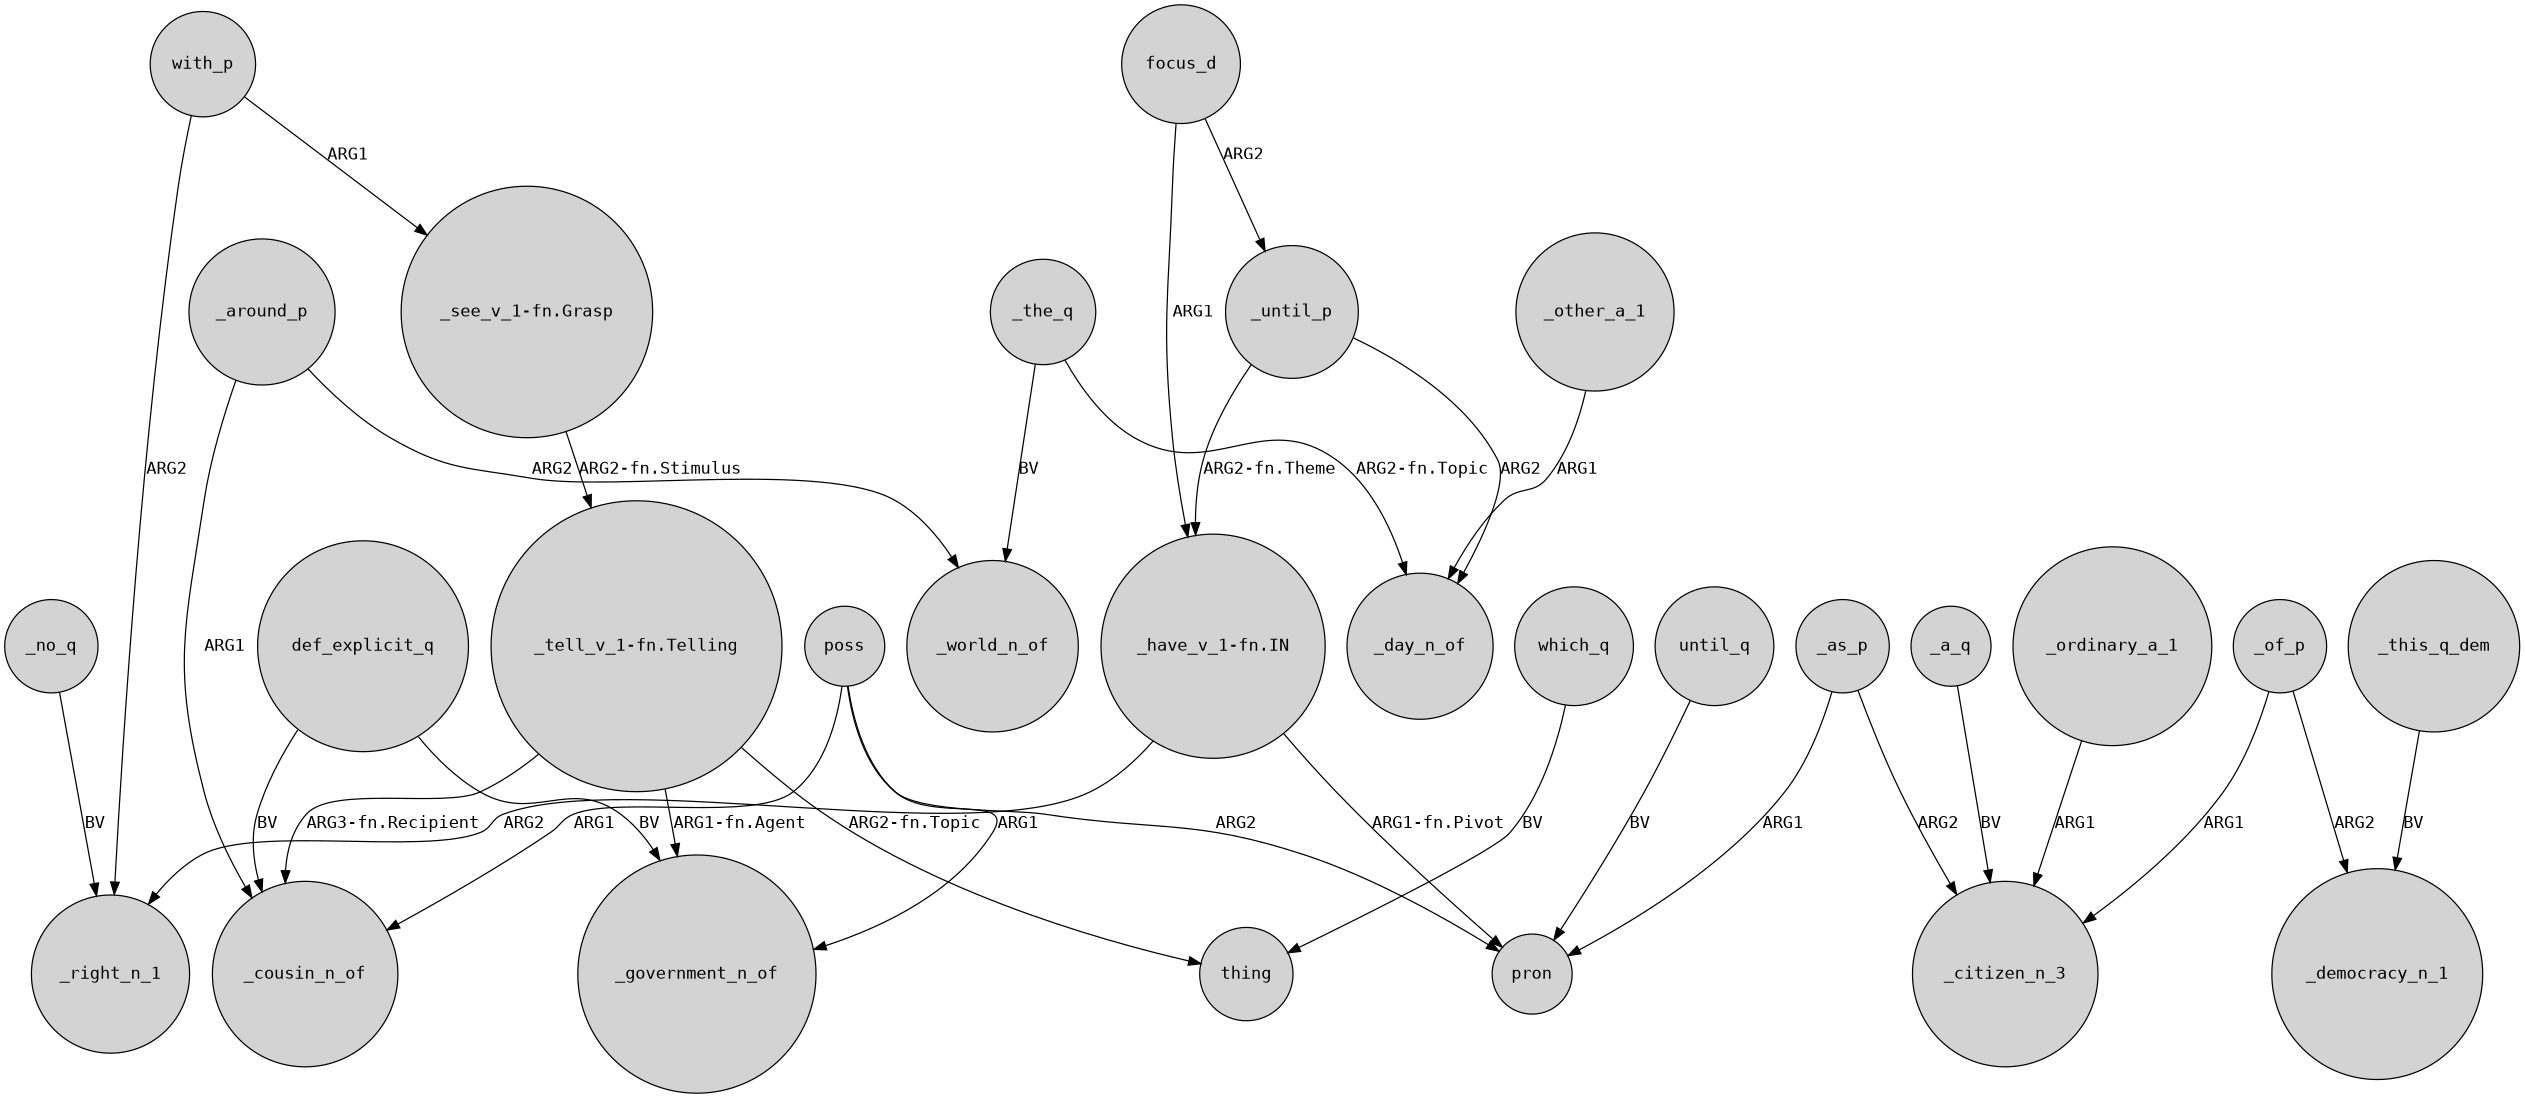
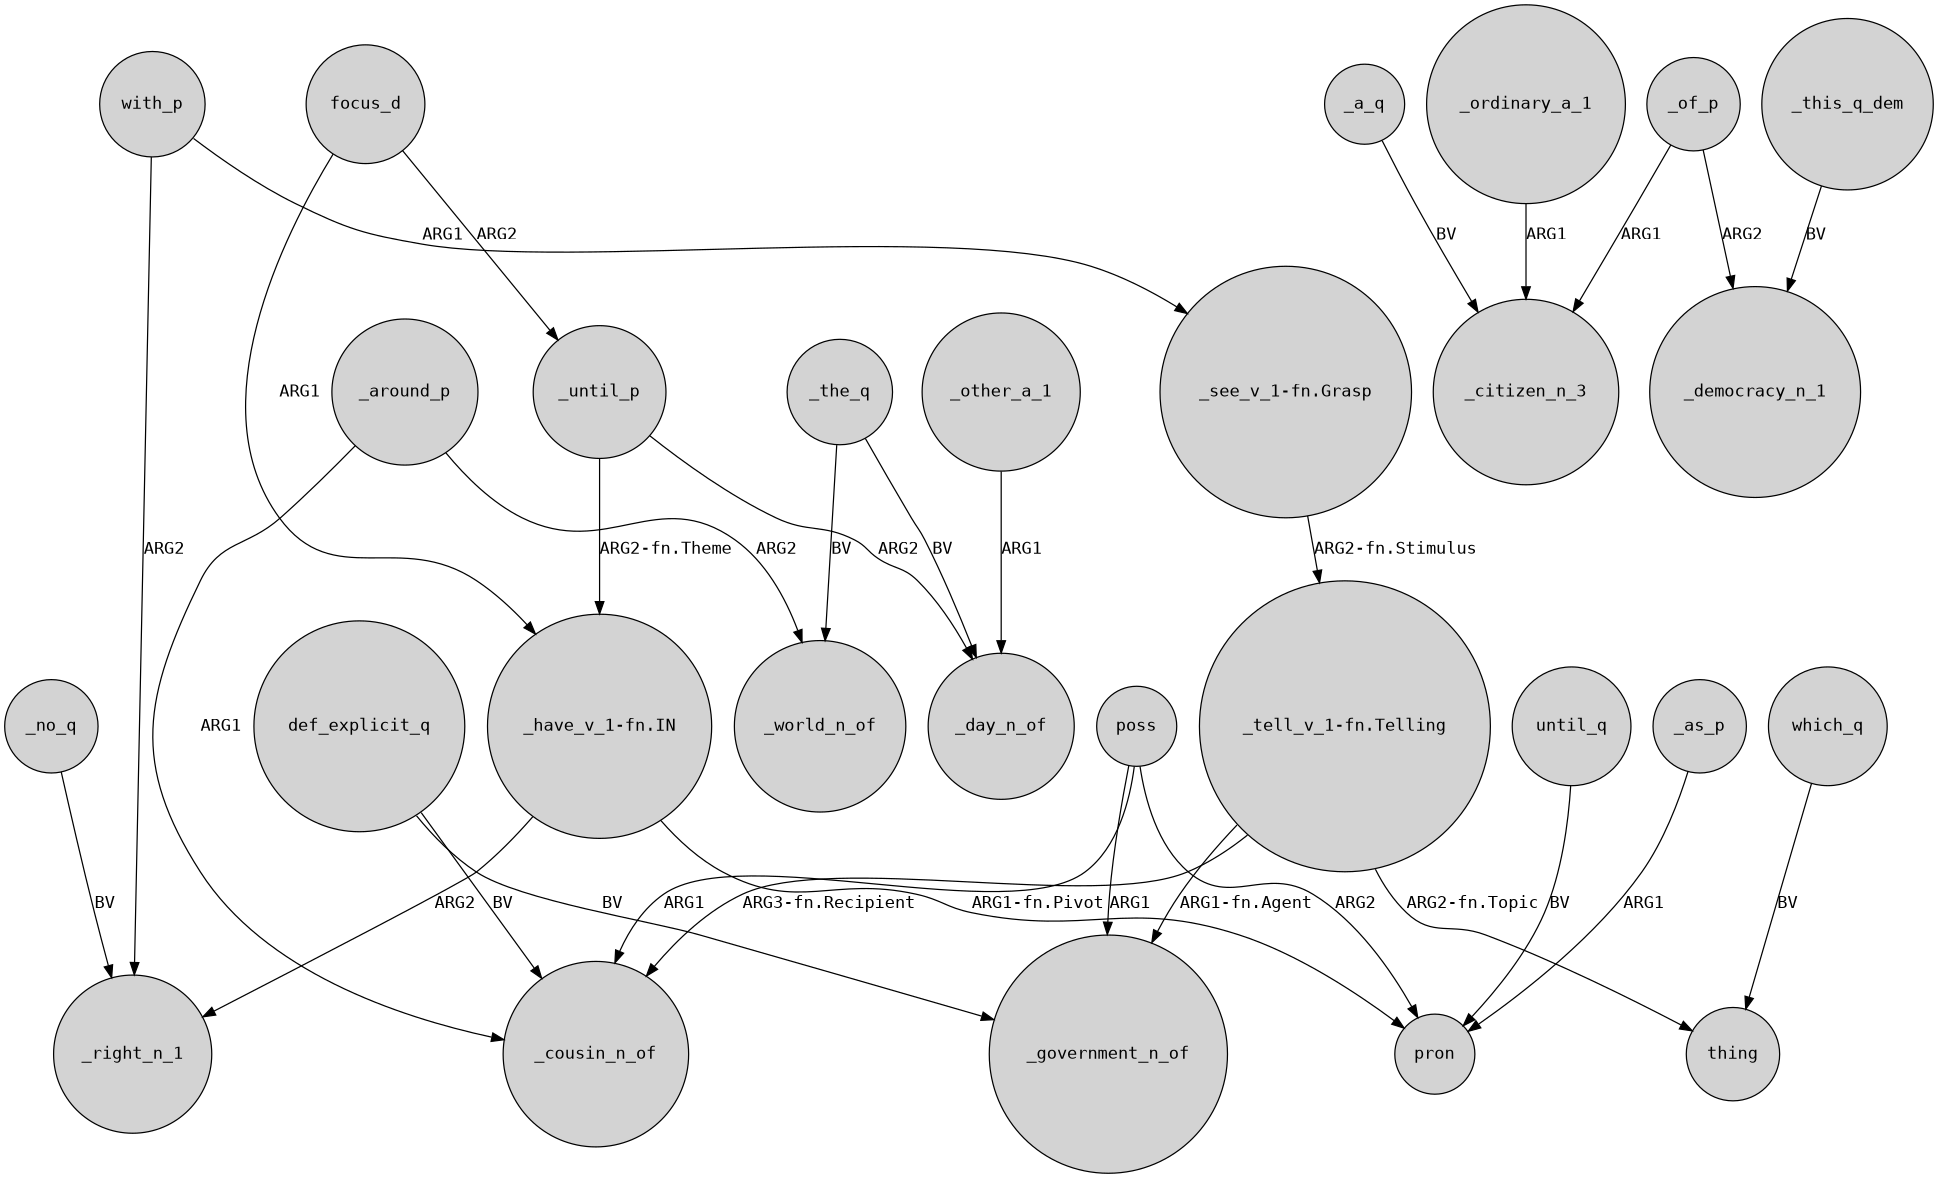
(1423, 469) -> (943, 549)
(1899, 789) -> none
